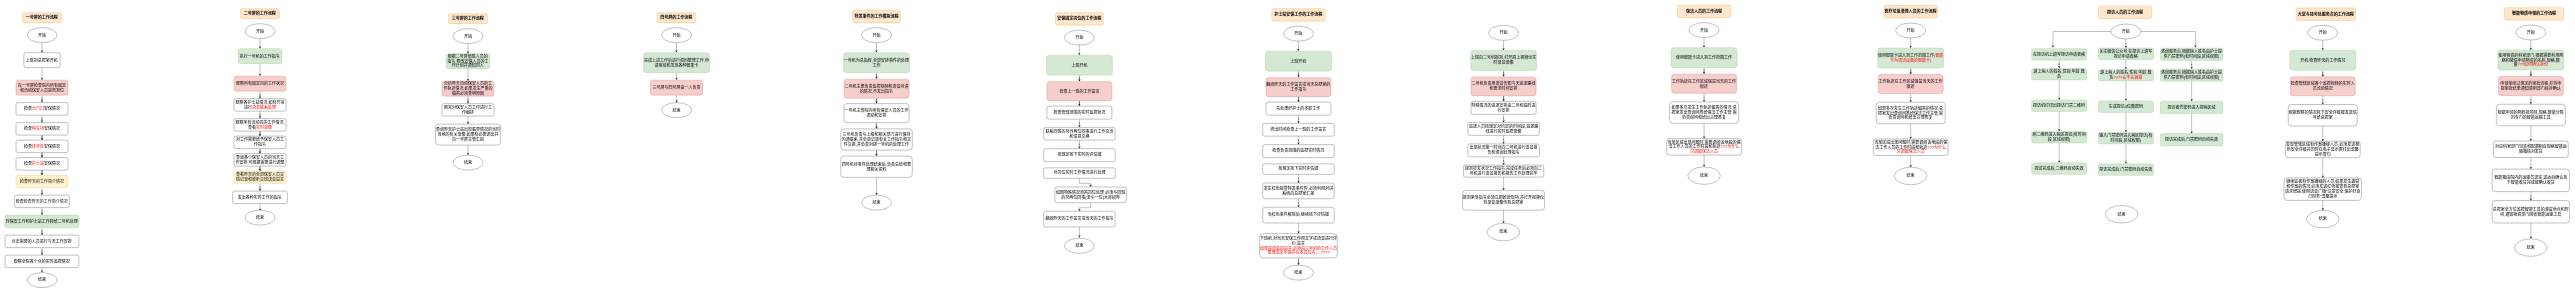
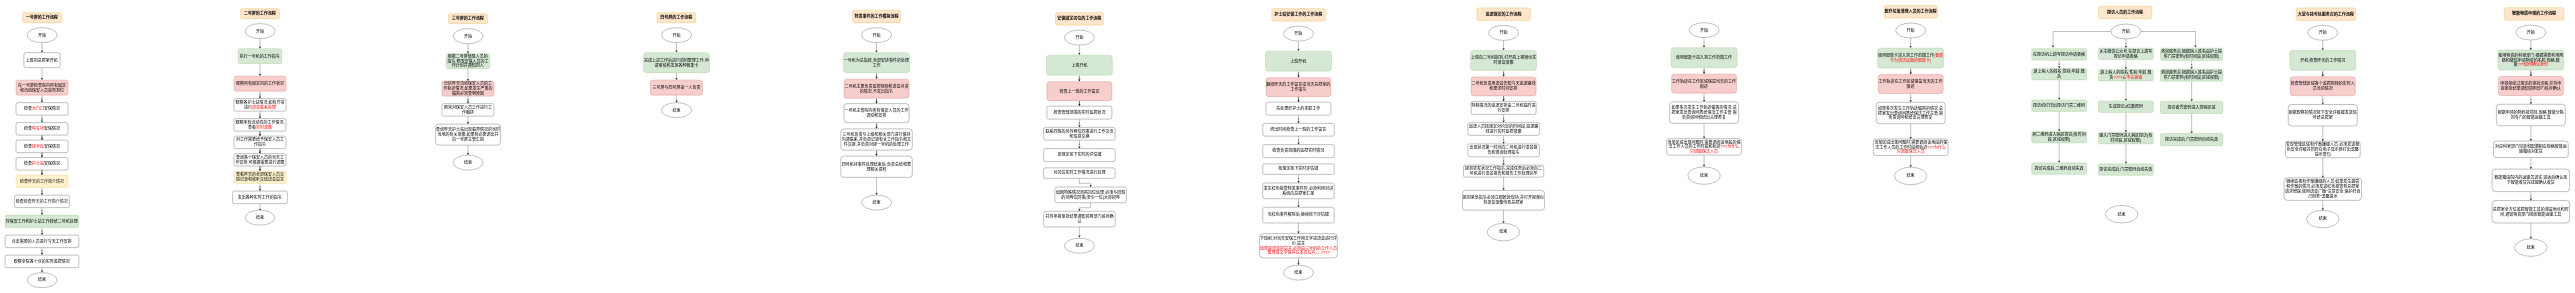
(1704, 11) -> none
none -> (1504, 14)
(1080, 219) -> (1080, 219)
